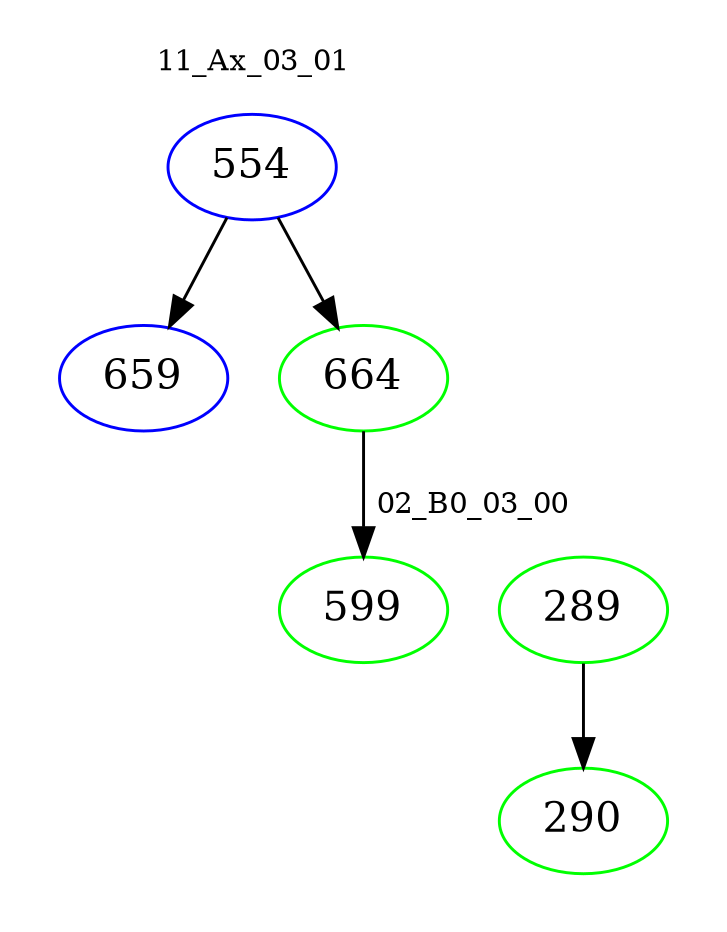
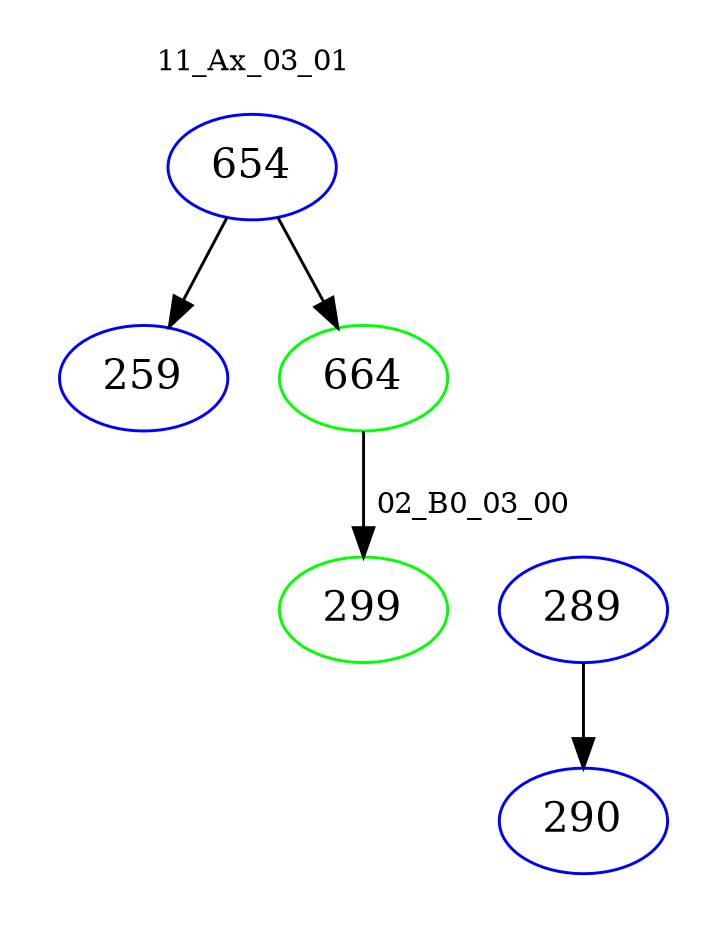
(252, 167) -> (252, 167)
(144, 378) -> (144, 378)
(364, 610) -> (364, 610)
(583, 610) -> (583, 610)
(583, 821) -> (583, 821)
